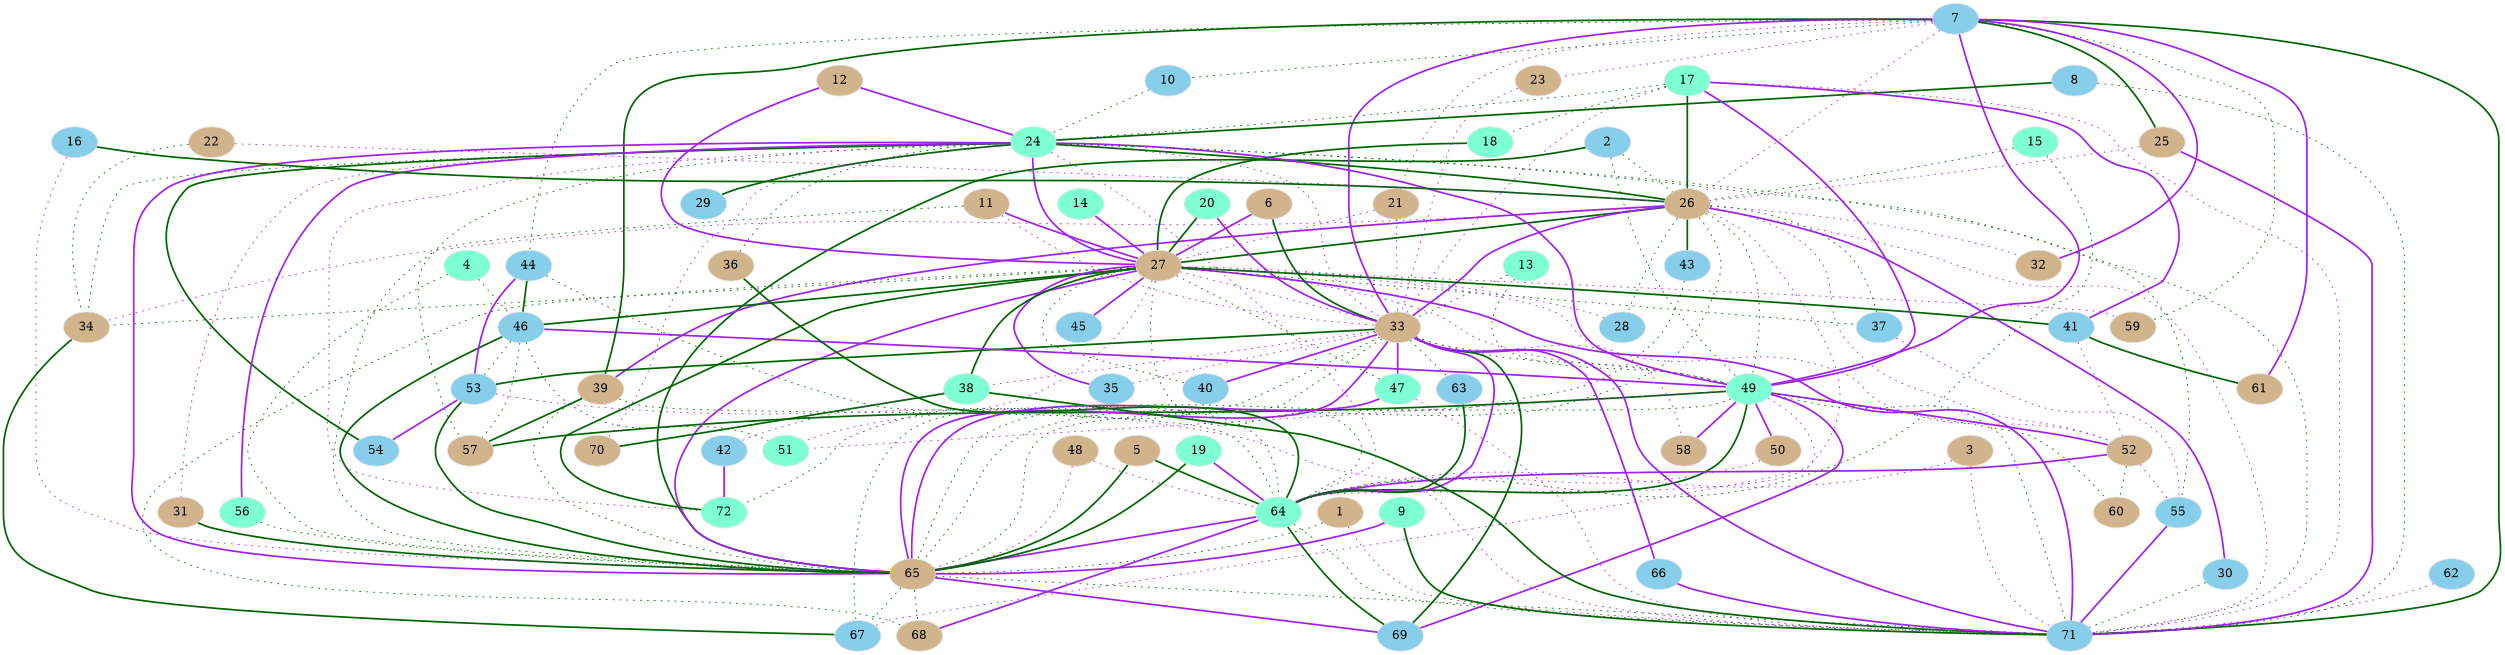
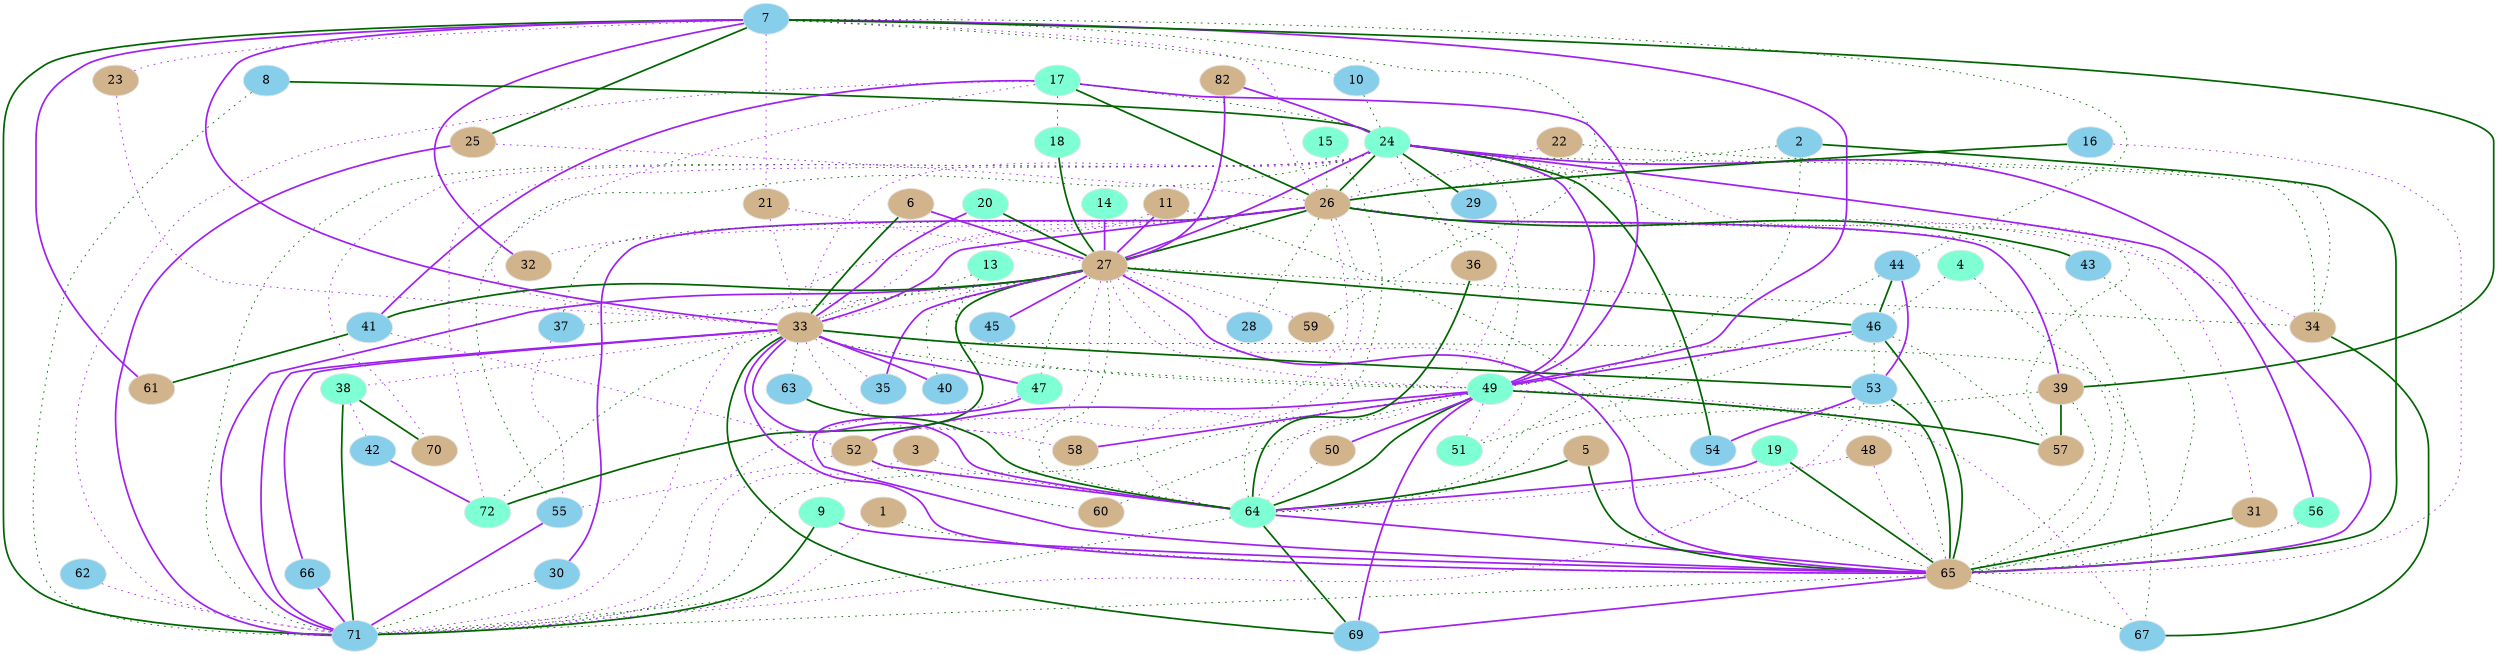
(840, 81) -> (1223, 81)
(1014, 310) -> none
(920, 636) -> none
